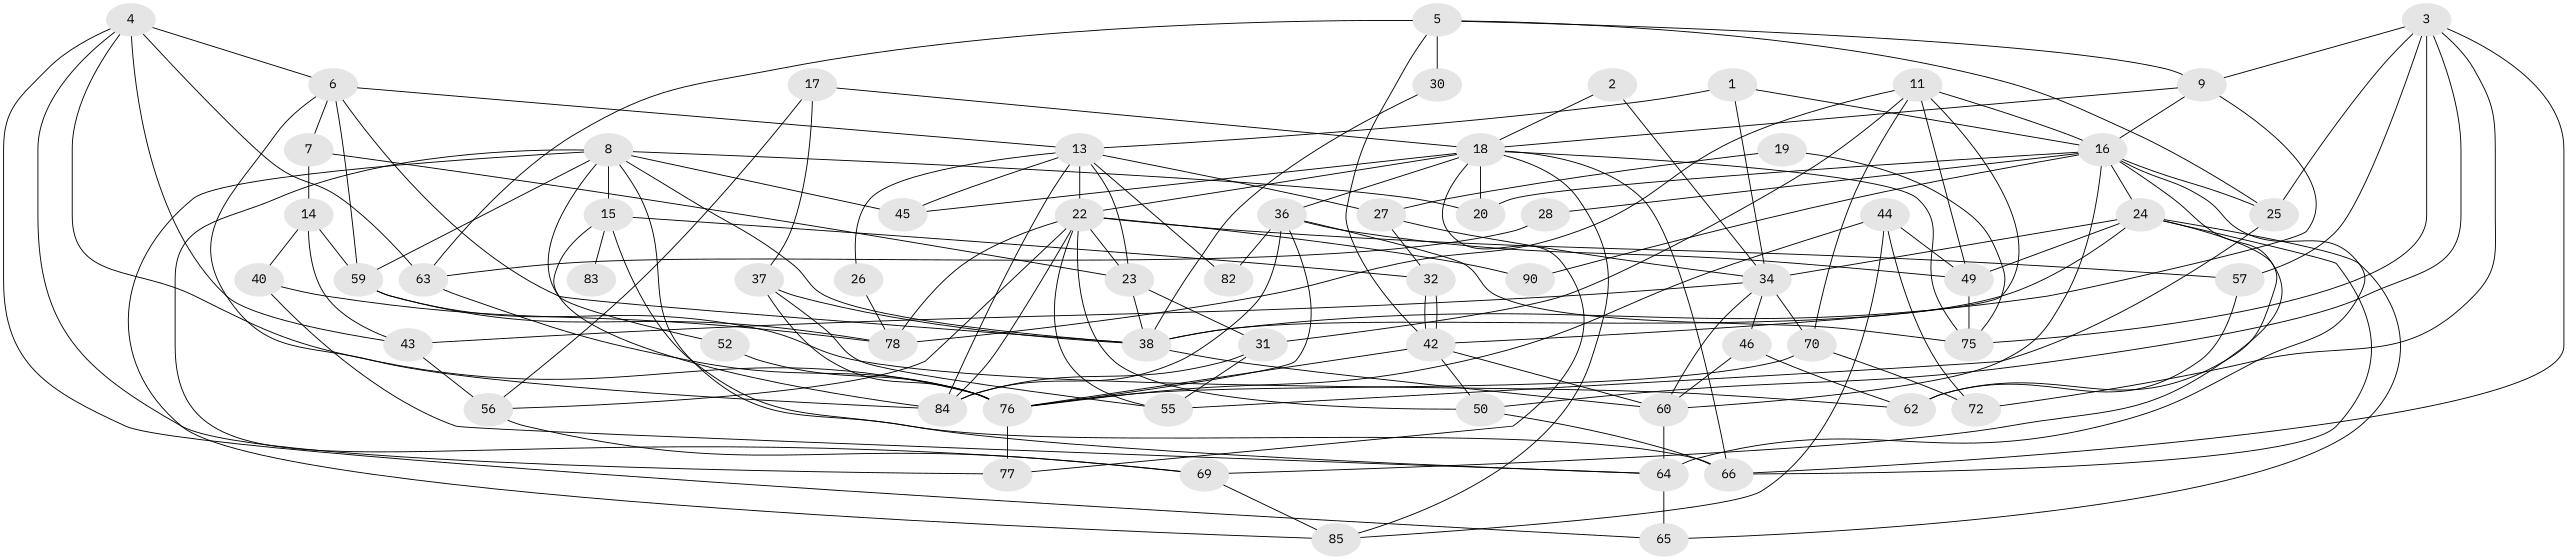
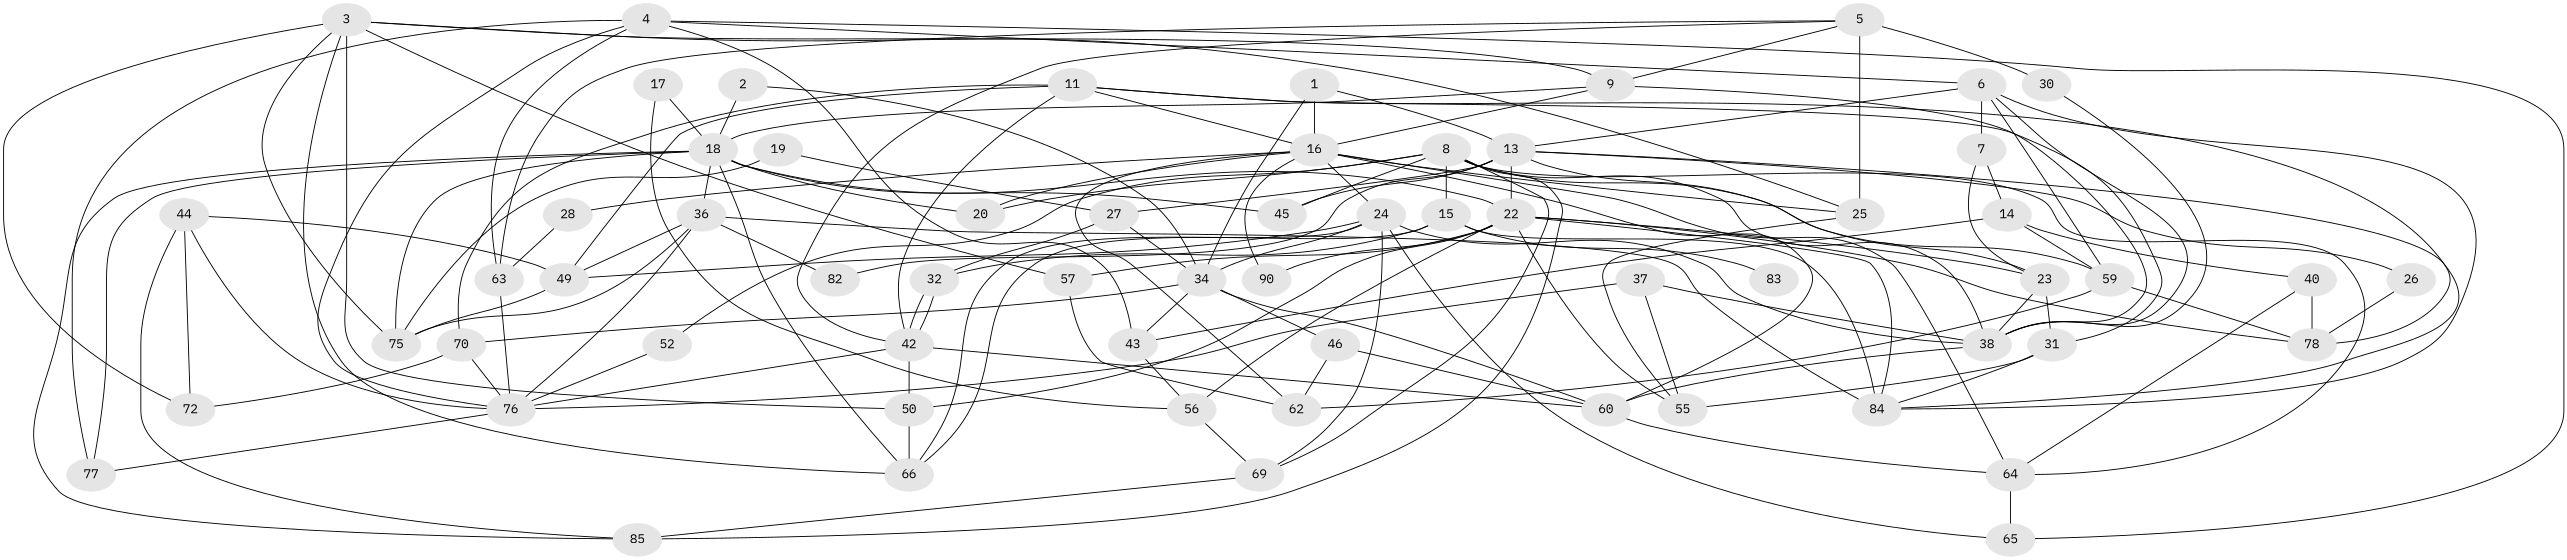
(803, 187) -> none
